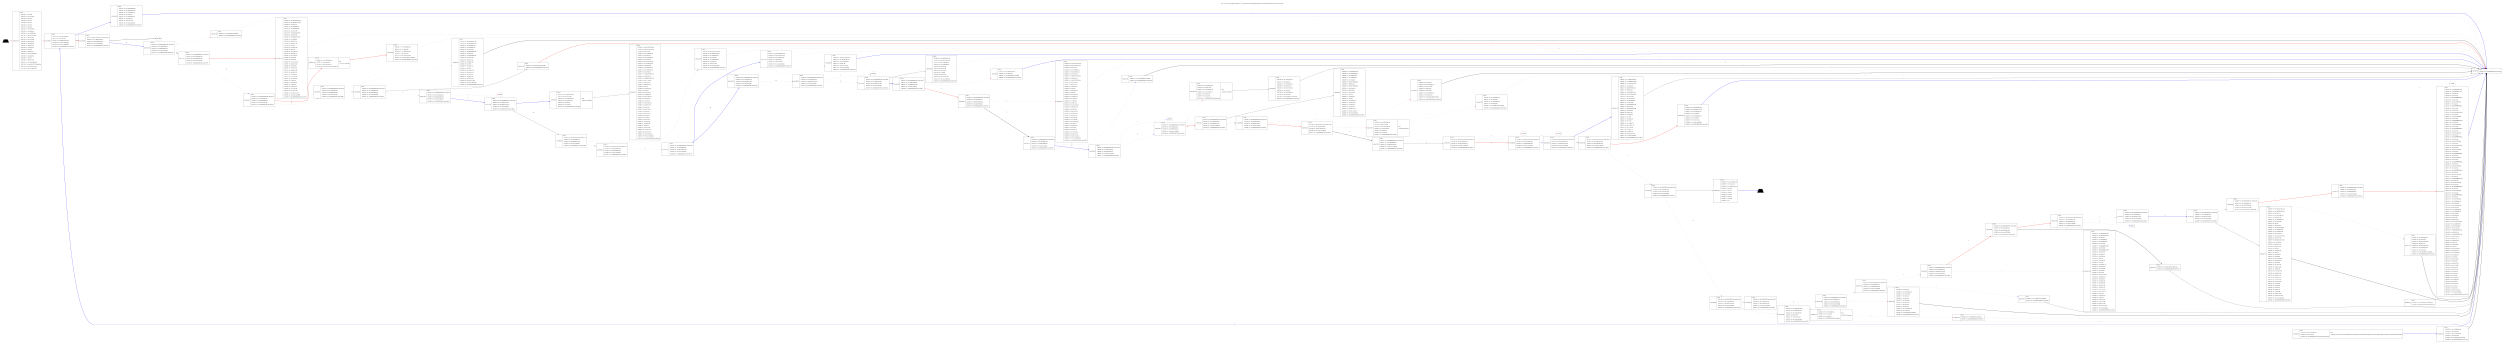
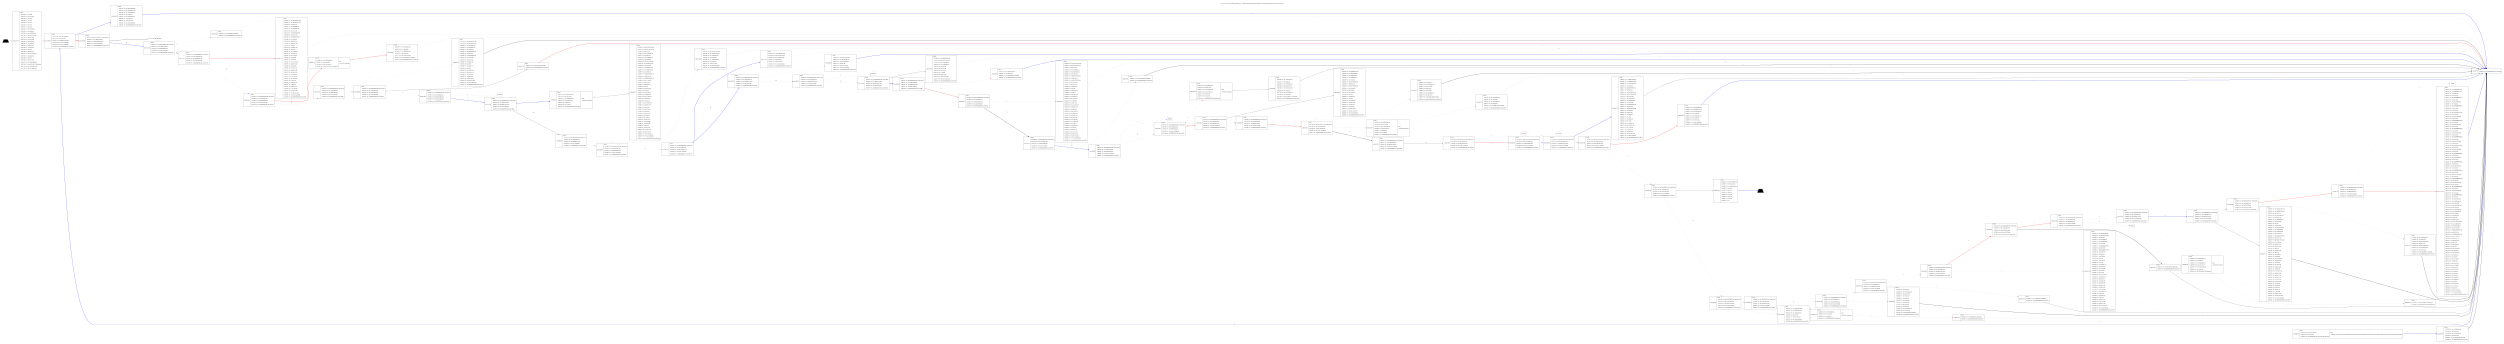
none -> (2202, 264)
